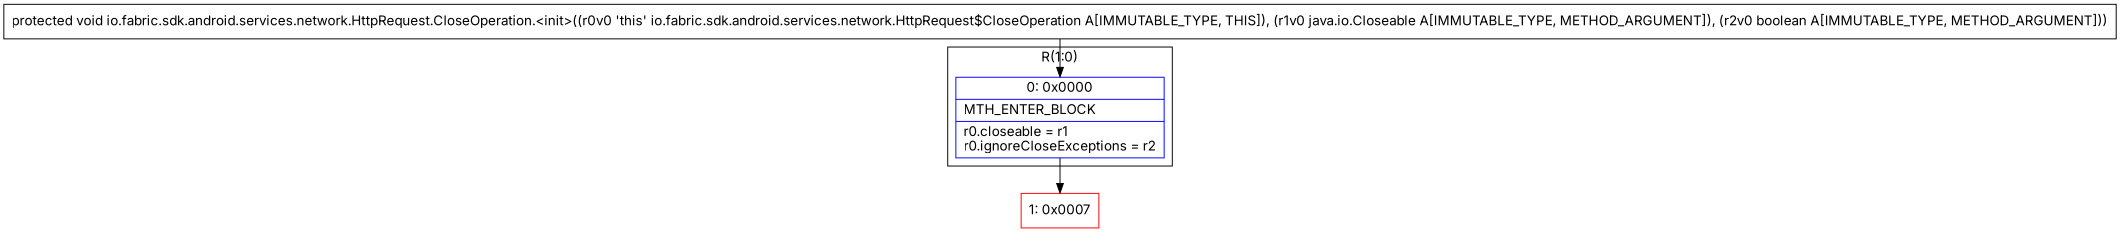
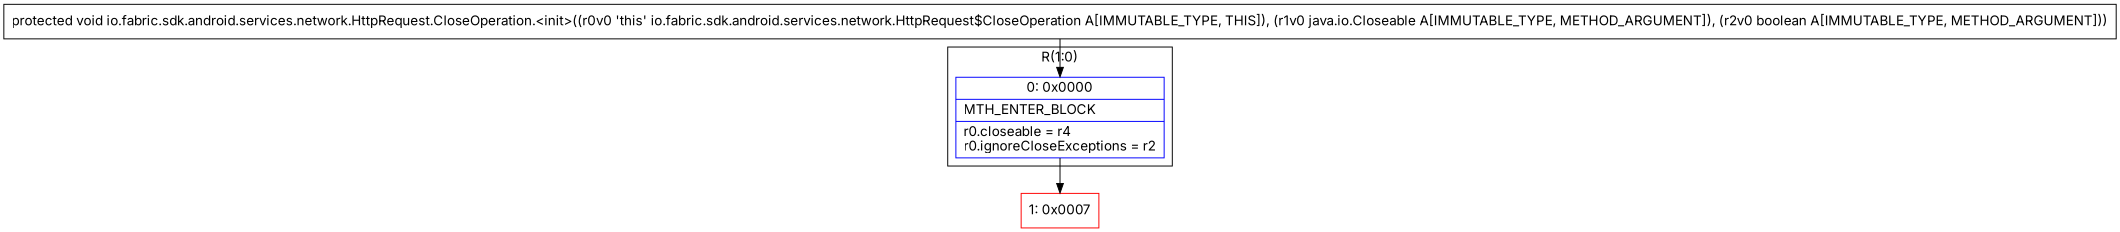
(1016, 132) -> (1017, 132)
